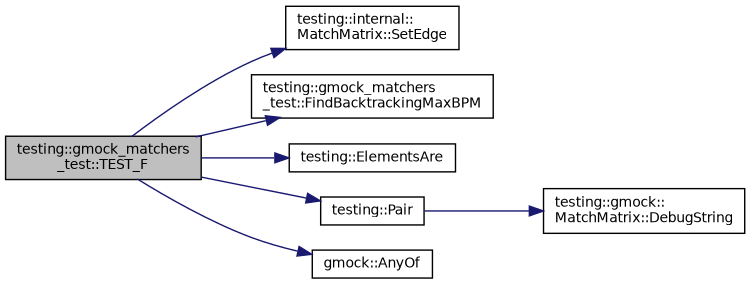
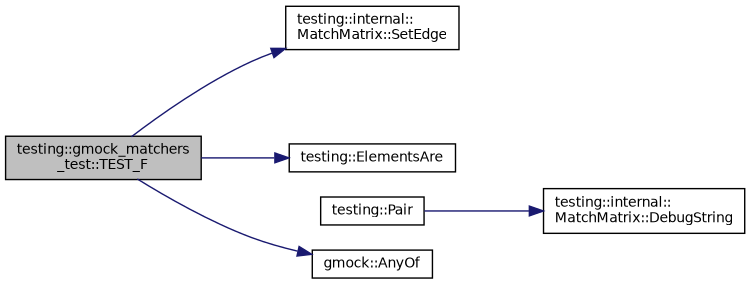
(372, 96) -> none
(254, 188) -> none
(644, 211) -> (644, 211)
